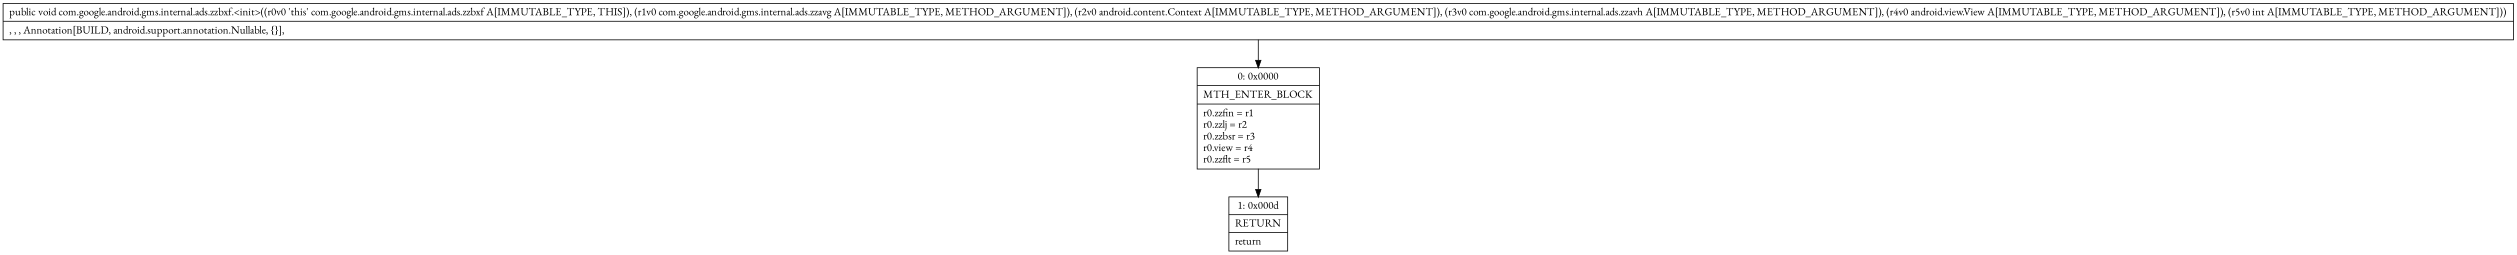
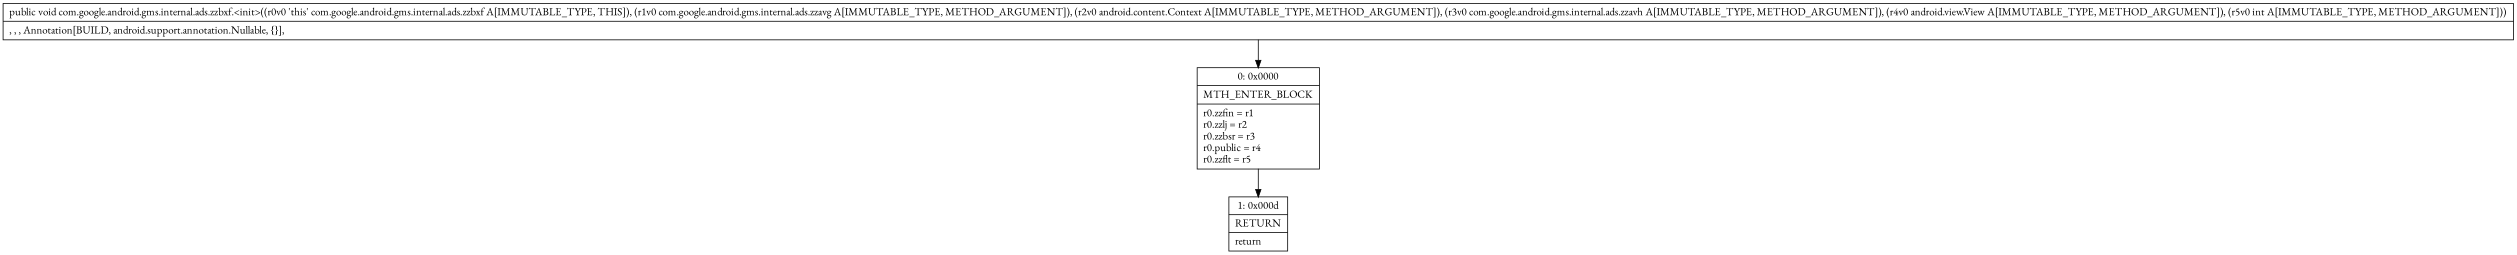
(1228, 148) -> (1232, 148)
